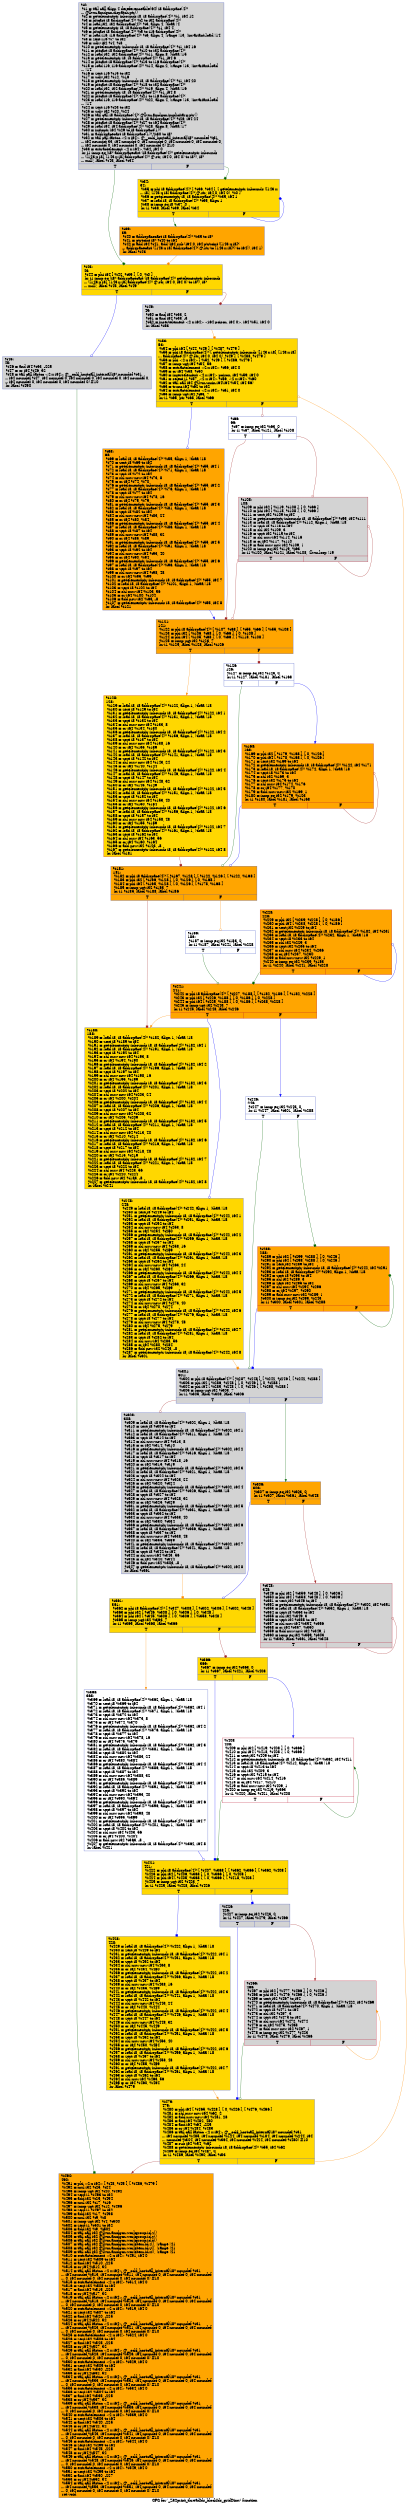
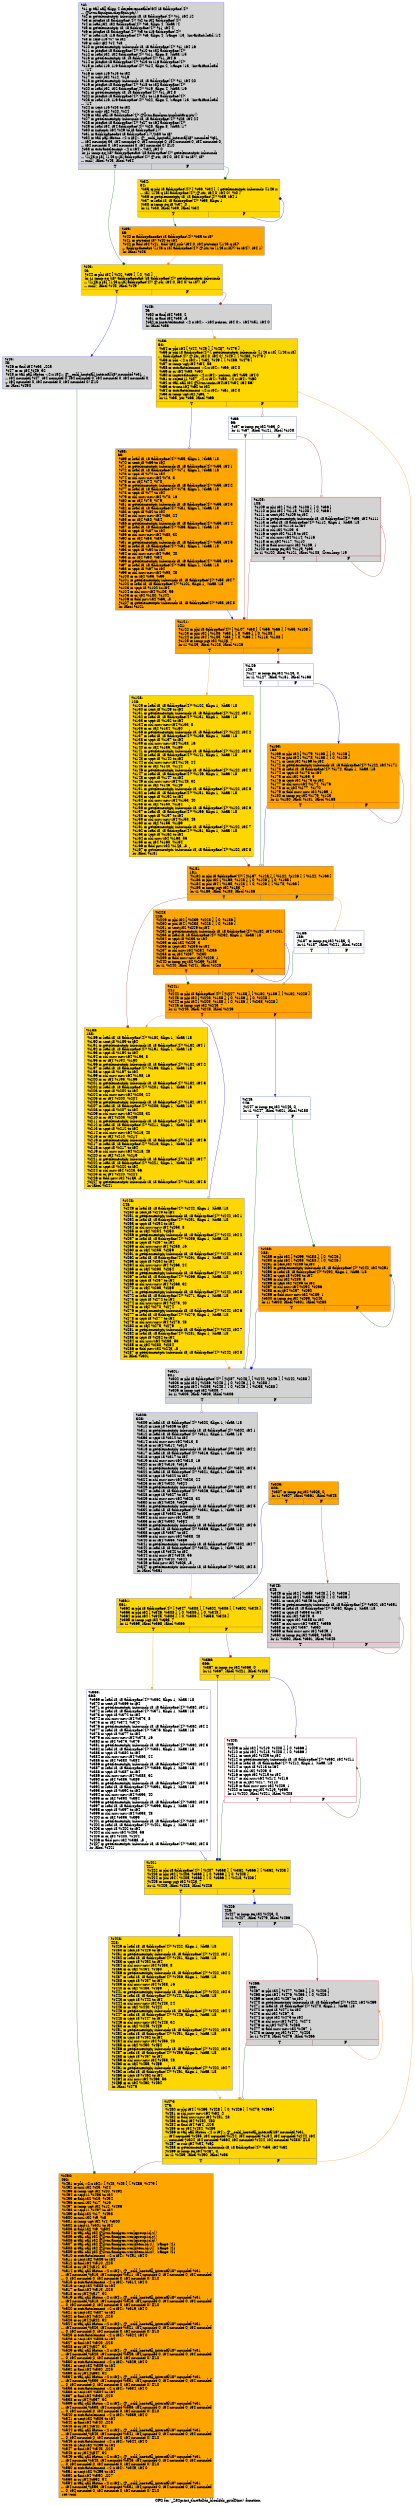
(109, 327) -> (109, 327)
(286, 1441) -> none
(237, 2012) -> (240, 2012)
